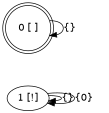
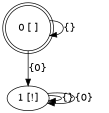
none -> (28, 65)
